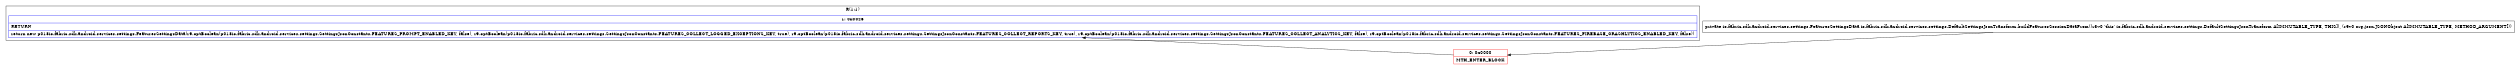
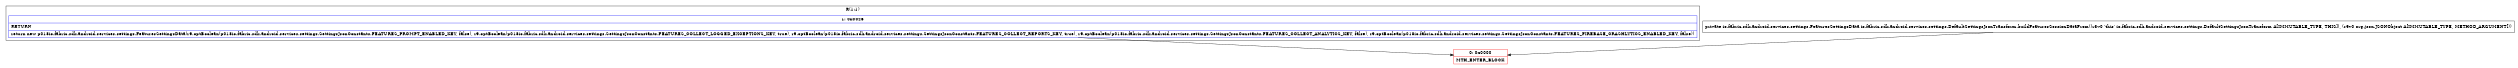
(1270, 46) -> (1264, 46)
